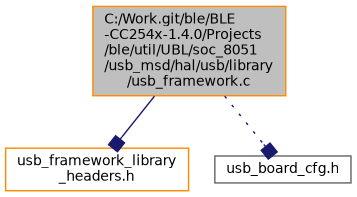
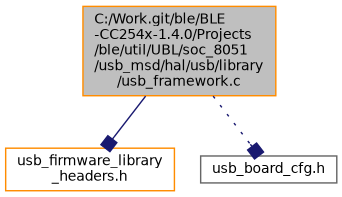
(97, 169) -> (90, 169)
